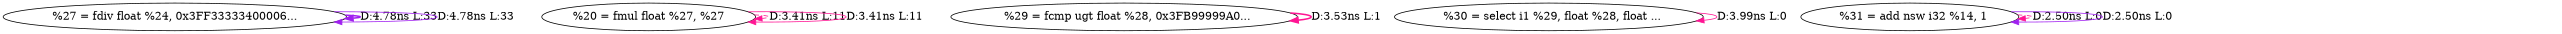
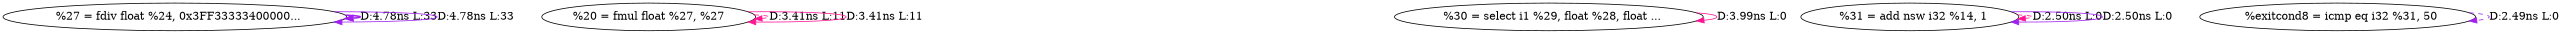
(175, 17) -> (175, 17)
(1124, 17) -> none
none -> (2338, 17)
